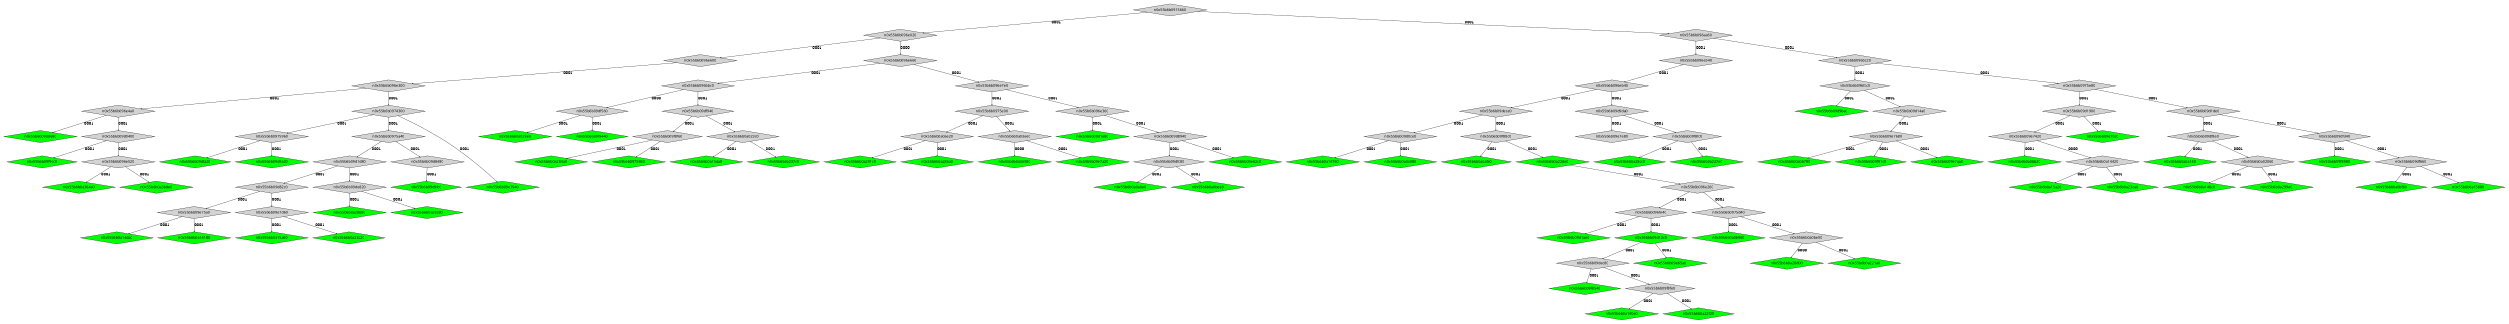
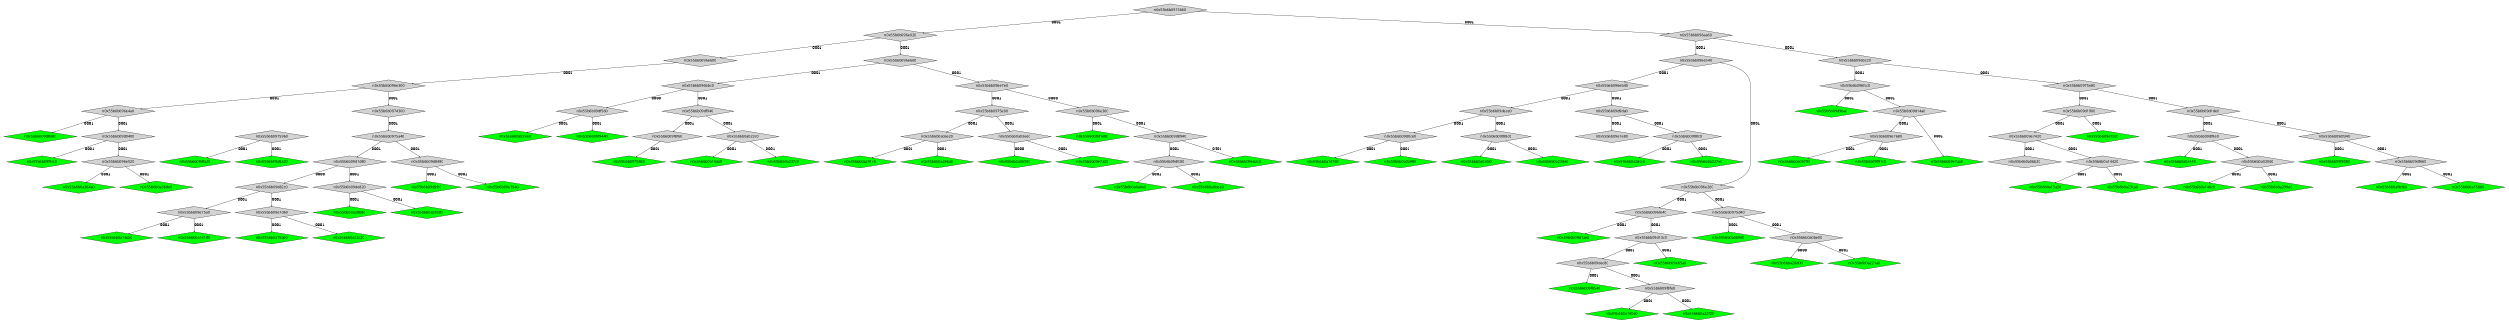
(905, 48) -> (905, 48)
(1053, 99) -> (1053, 99)
(331, 124) -> none
(450, 144) -> (460, 177)
(1217, 149) -> (1217, 149)
(1916, 149) -> (1929, 136)
(2073, 149) -> (2073, 149)
(551, 162) -> none
(2025, 162) -> (2025, 162)
(1625, 174) -> (1750, 123)
(320, 175) -> (320, 175)
(1651, 238) -> (1651, 238)
